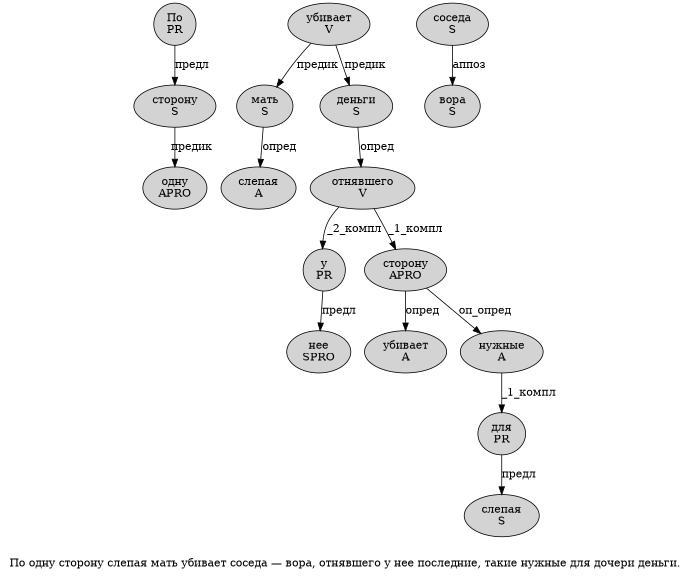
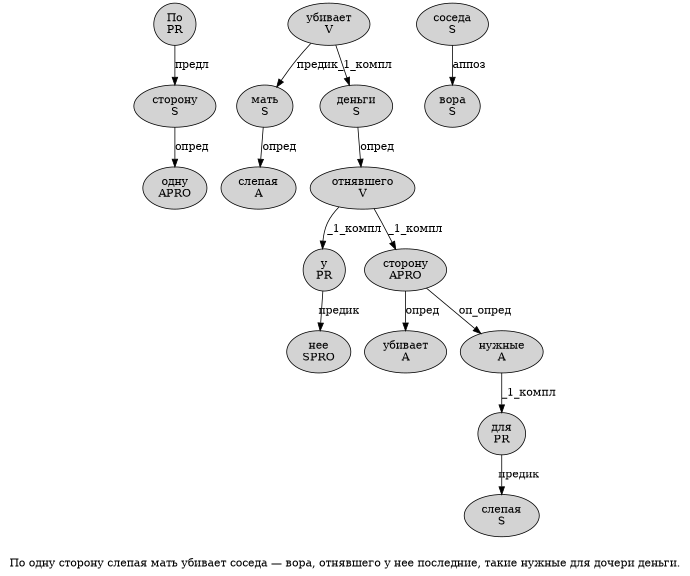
(365, 65) -> (365, 65)
(192, 147) -> (192, 147)
(355, 229) -> (355, 229)
(339, 311) -> (339, 311)
(519, 475) -> (519, 475)
